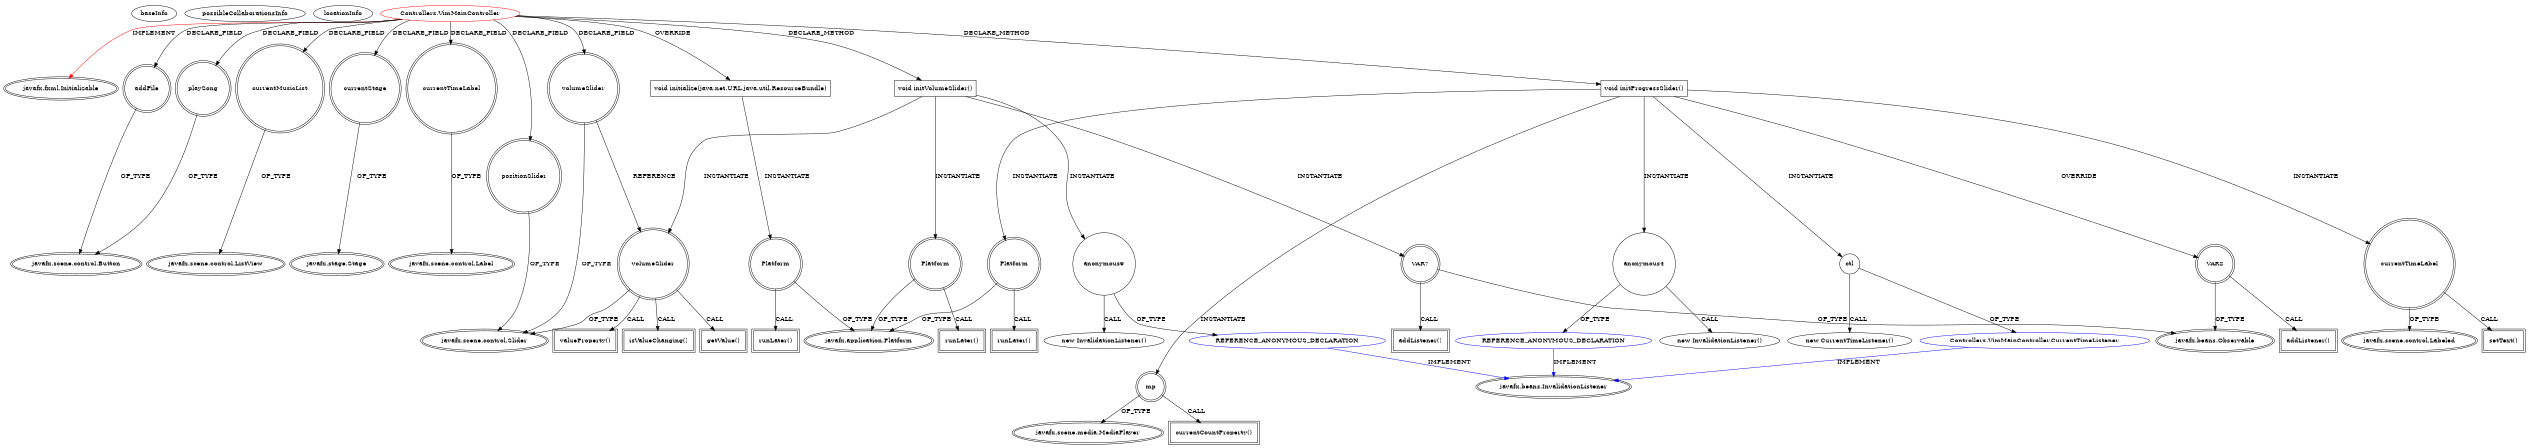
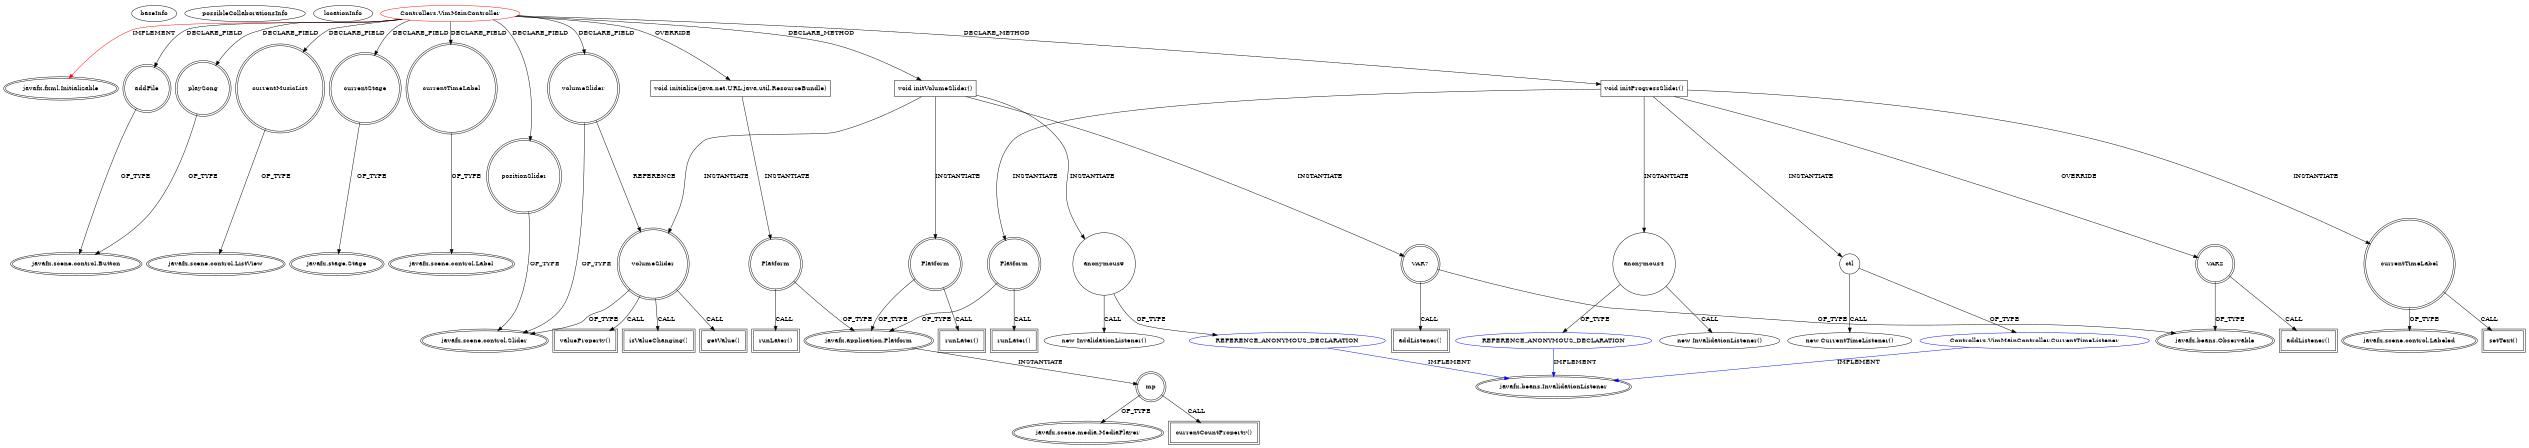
(1369, 203) -> (1022, 366)
